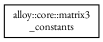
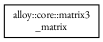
(52, 21) -> (52, 21)
